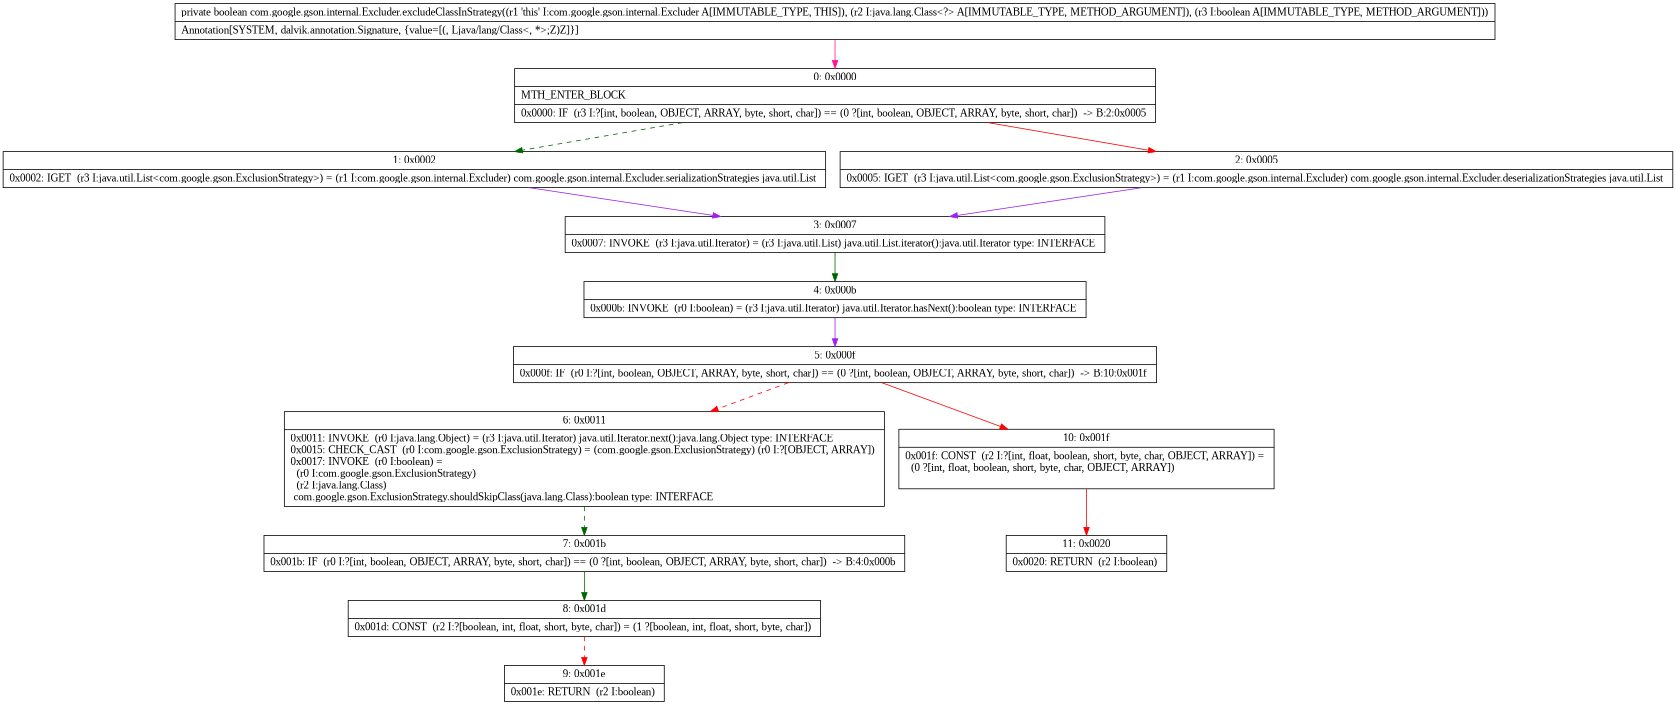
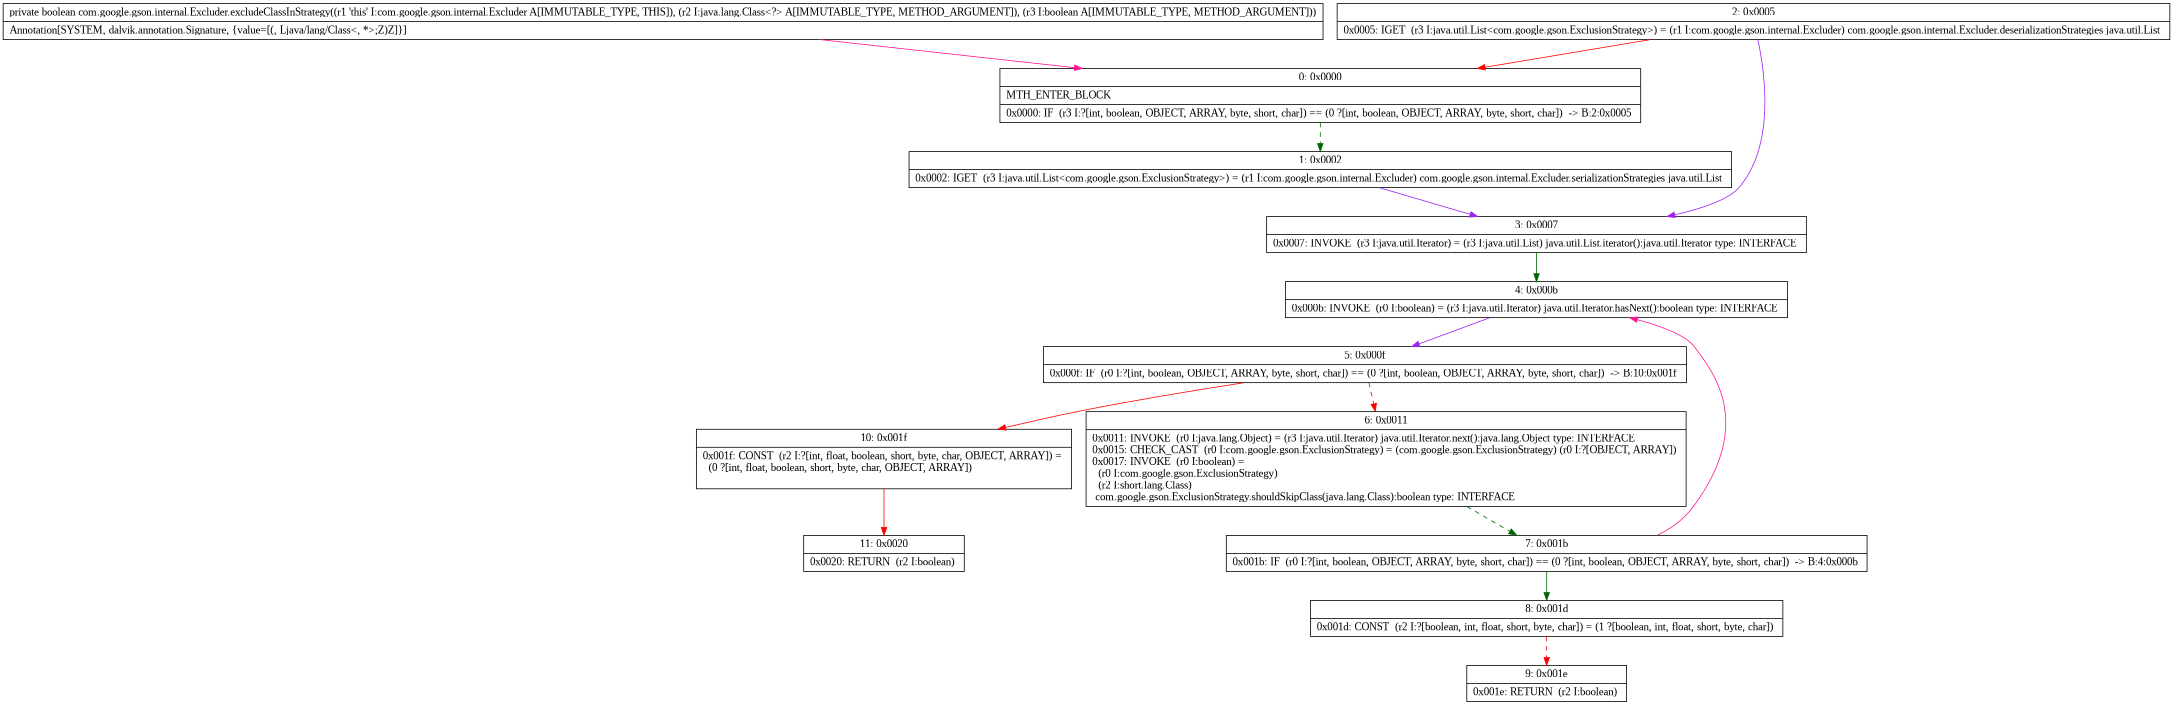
(1068, 136) -> (1568, 53)
none -> (1725, 418)
(339, 485) -> (1142, 485)
